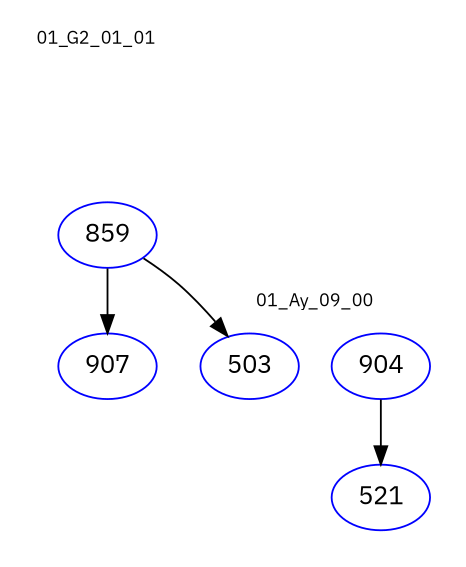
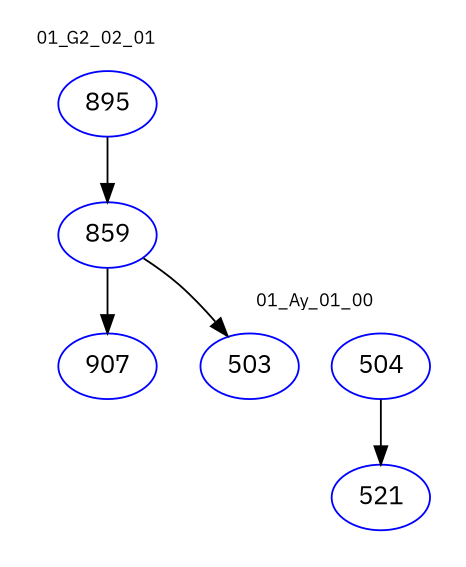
(97, 39) -> (97, 39)
none -> (108, 104)
(315, 302) -> (315, 302)
(381, 366) -> (381, 366)
